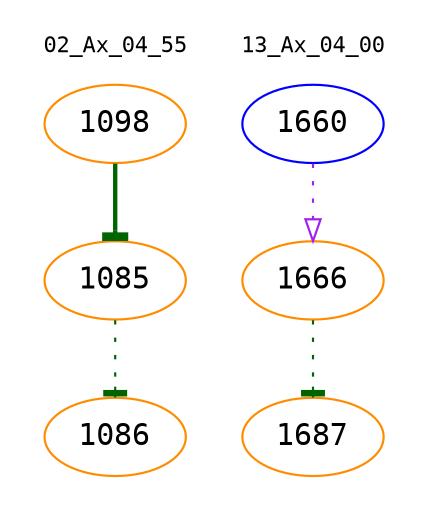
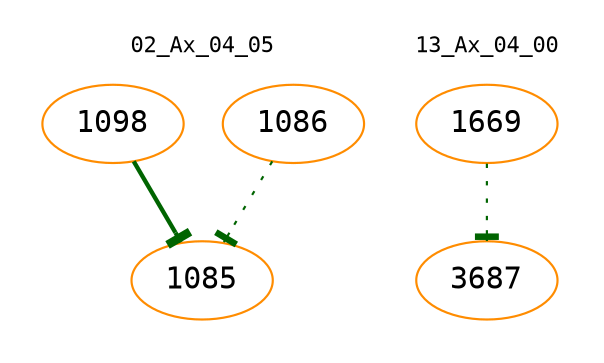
(116, 47) -> (203, 47)
(313, 124) -> none
(313, 280) -> (487, 124)
(115, 353) -> (251, 197)
(313, 437) -> (487, 280)
